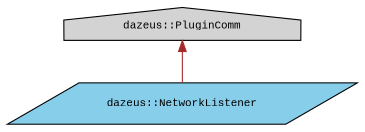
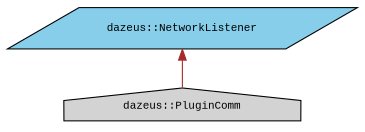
(182, 67) -> (182, 74)
